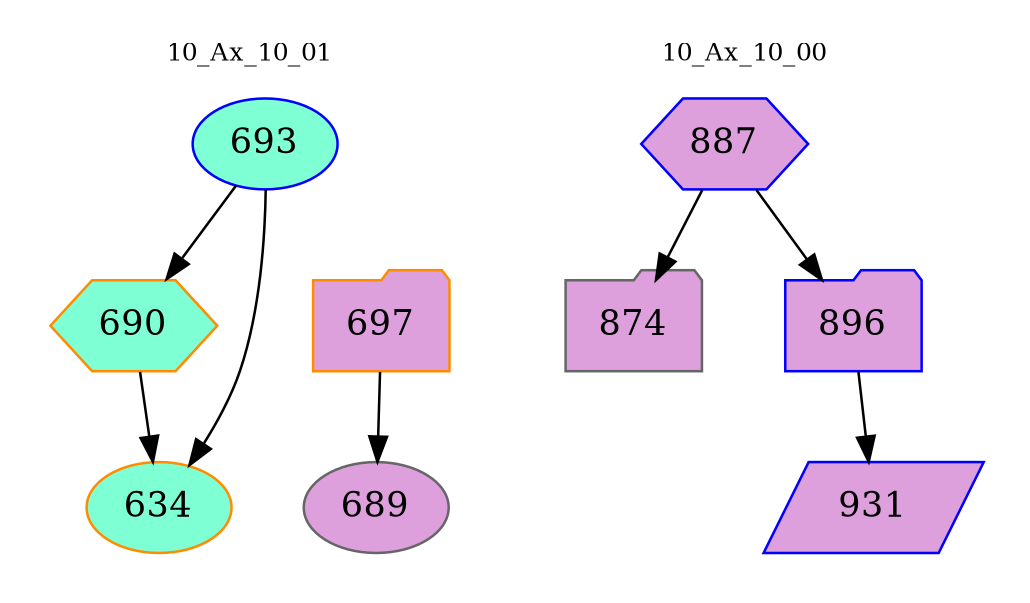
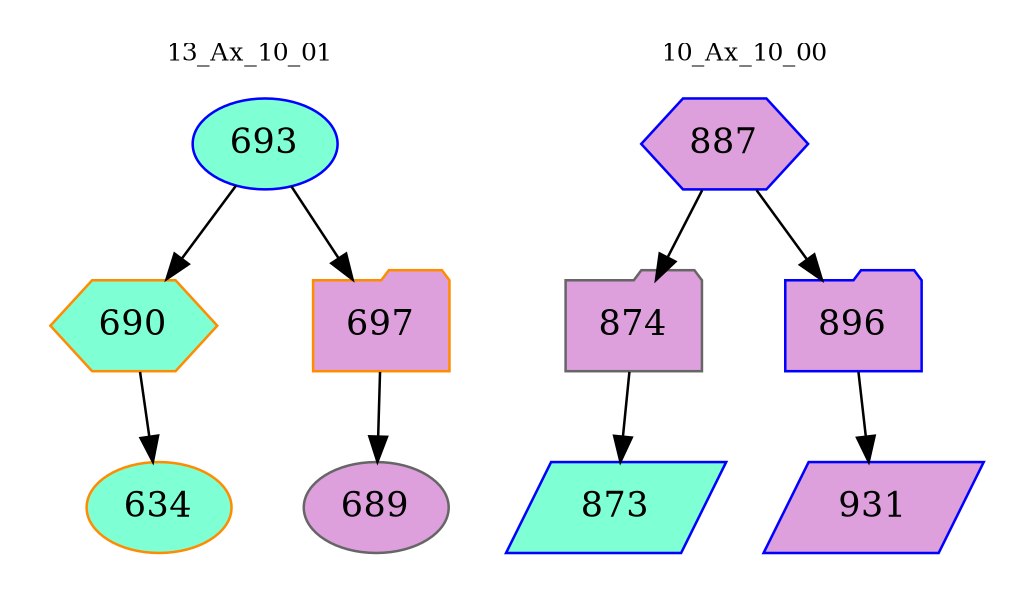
(250, 54) -> (250, 54)
(253, 322) -> (315, 222)
none -> (616, 508)
